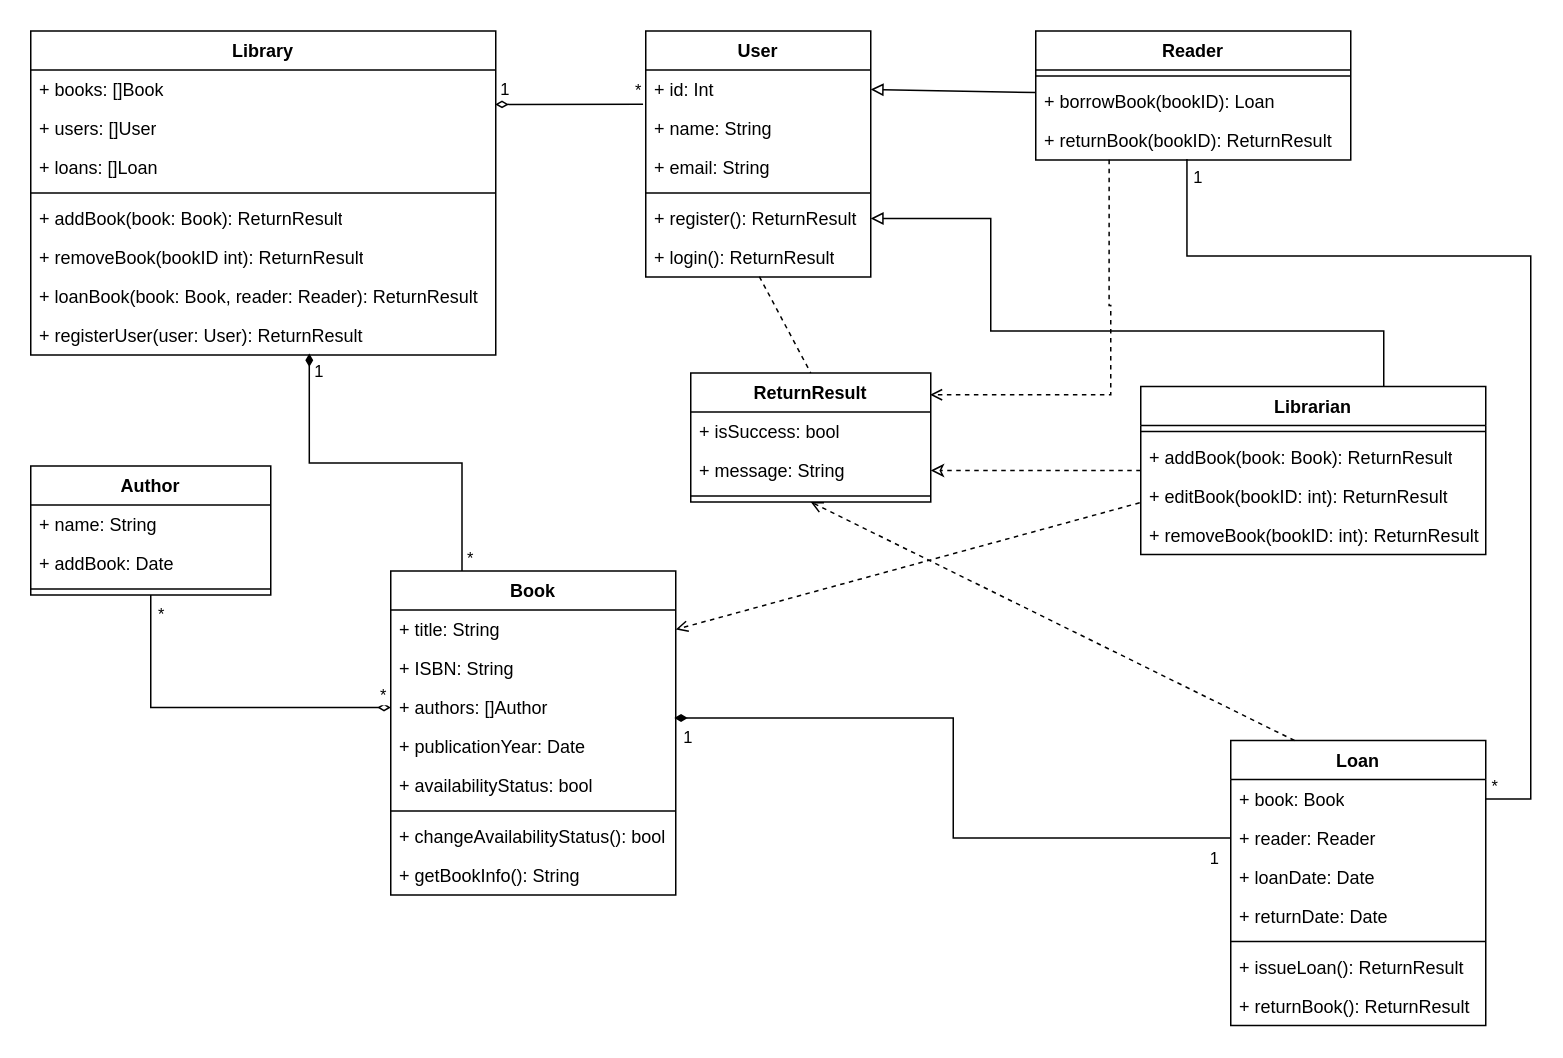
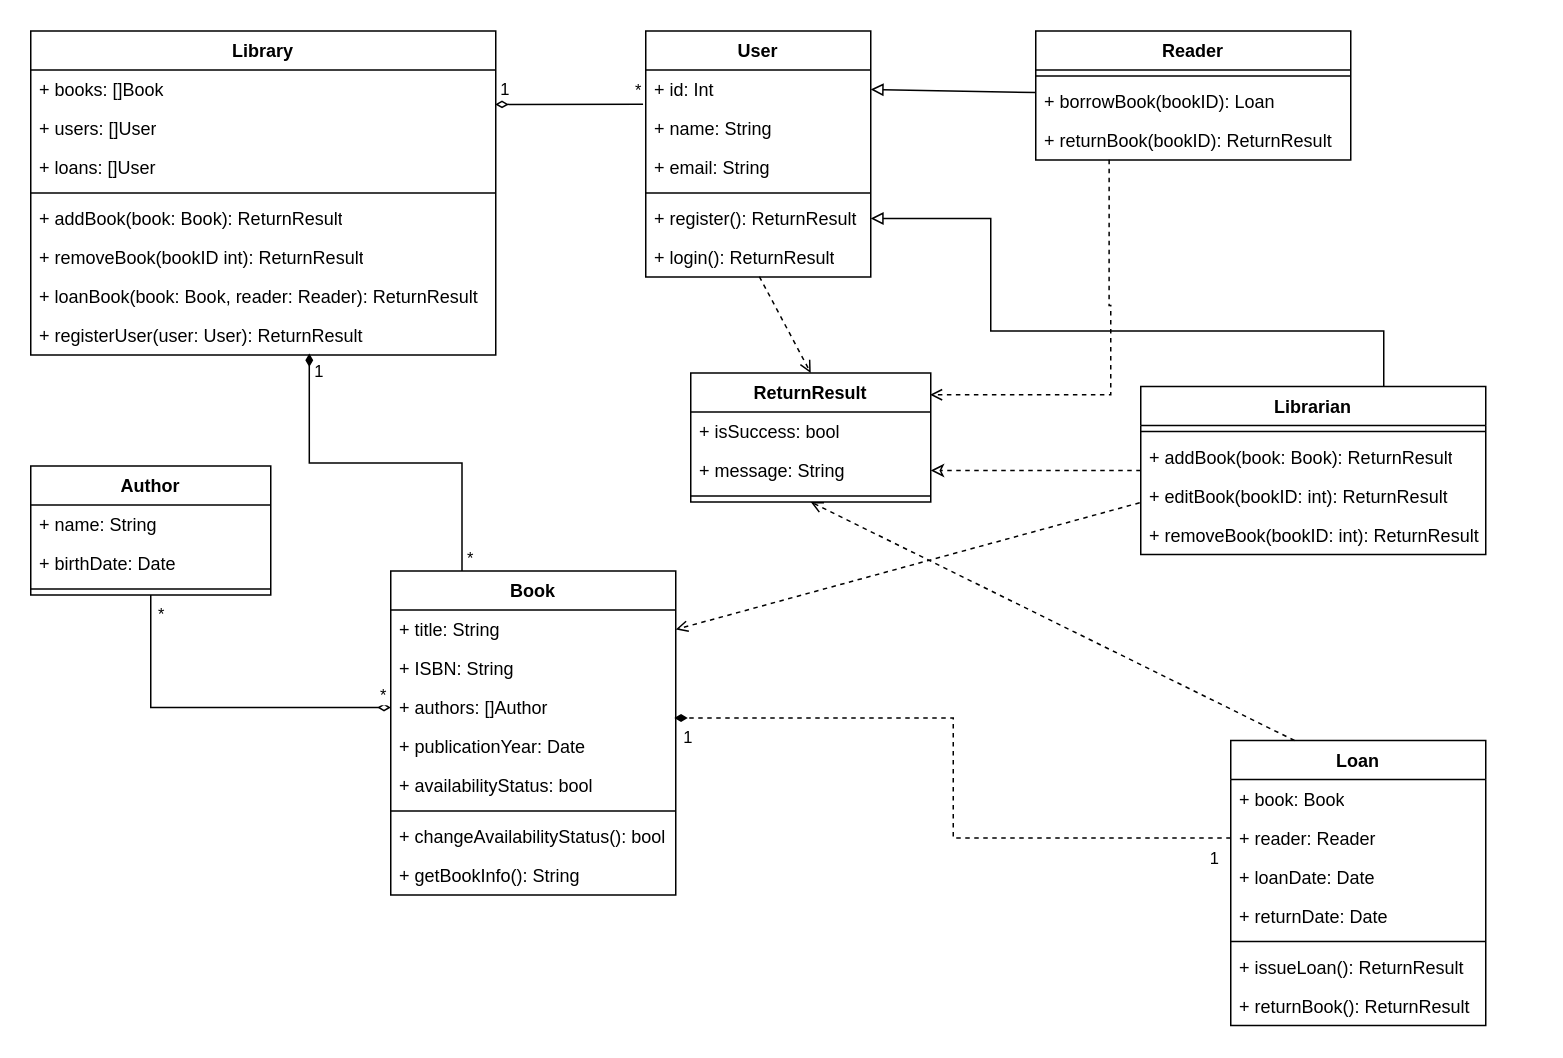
(106, 169) -> (106, 169)
(1531, 331) -> none
(808, 368) -> (808, 367)
(108, 565) -> (116, 565)
(953, 782) -> (953, 782)
